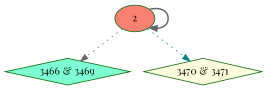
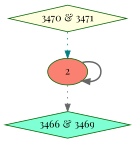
(166, 43) -> (68, 41)
